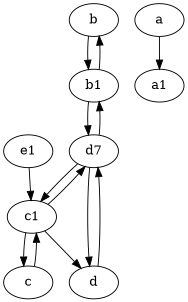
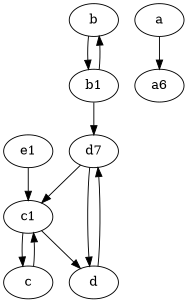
(159, 86) -> (159, 86)
(100, 123) -> none
(64, 189) -> none
